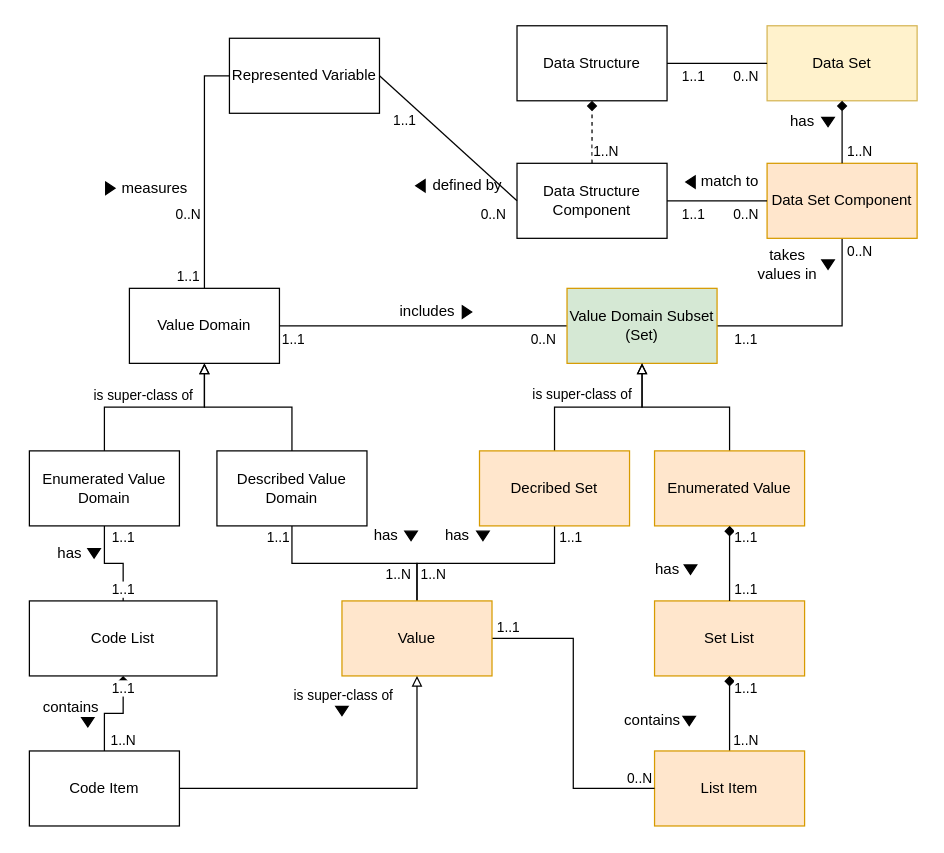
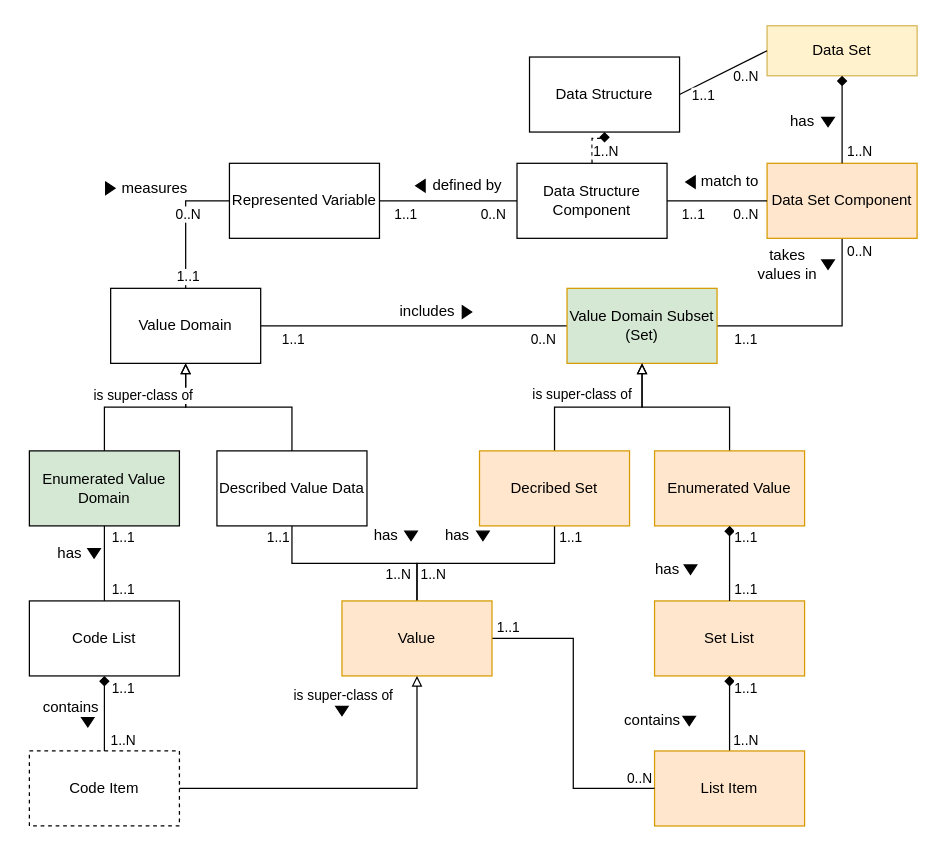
(592, 63) -> (604, 94)
(842, 63) -> (842, 51)
(304, 76) -> (304, 201)
(204, 326) -> (186, 326)
(104, 488) -> (104, 488)
(292, 488) -> (292, 488)
(123, 638) -> (104, 638)
(104, 788) -> (104, 788)
